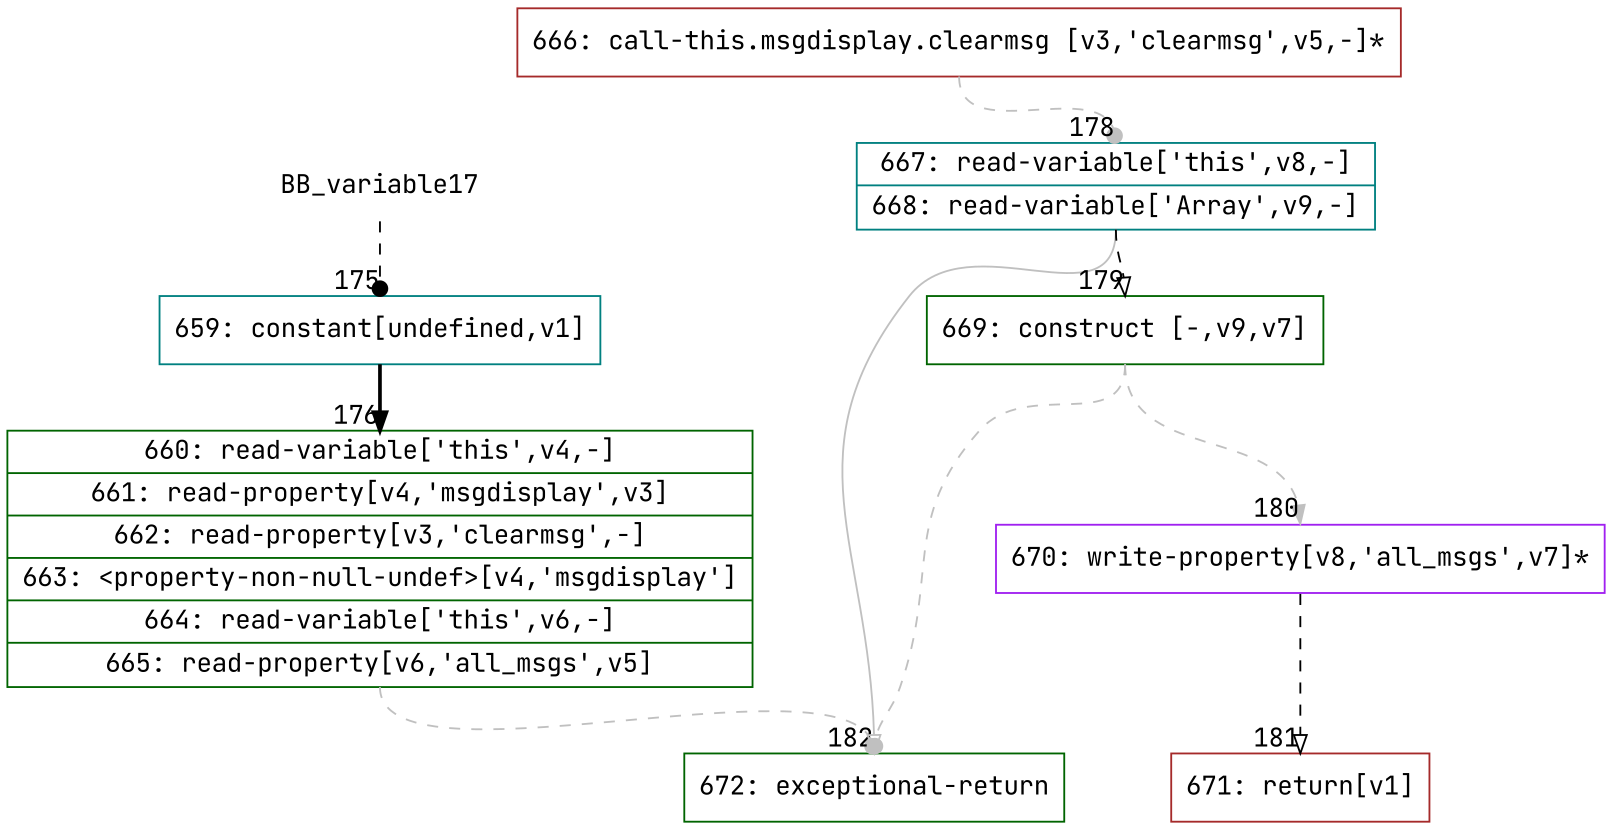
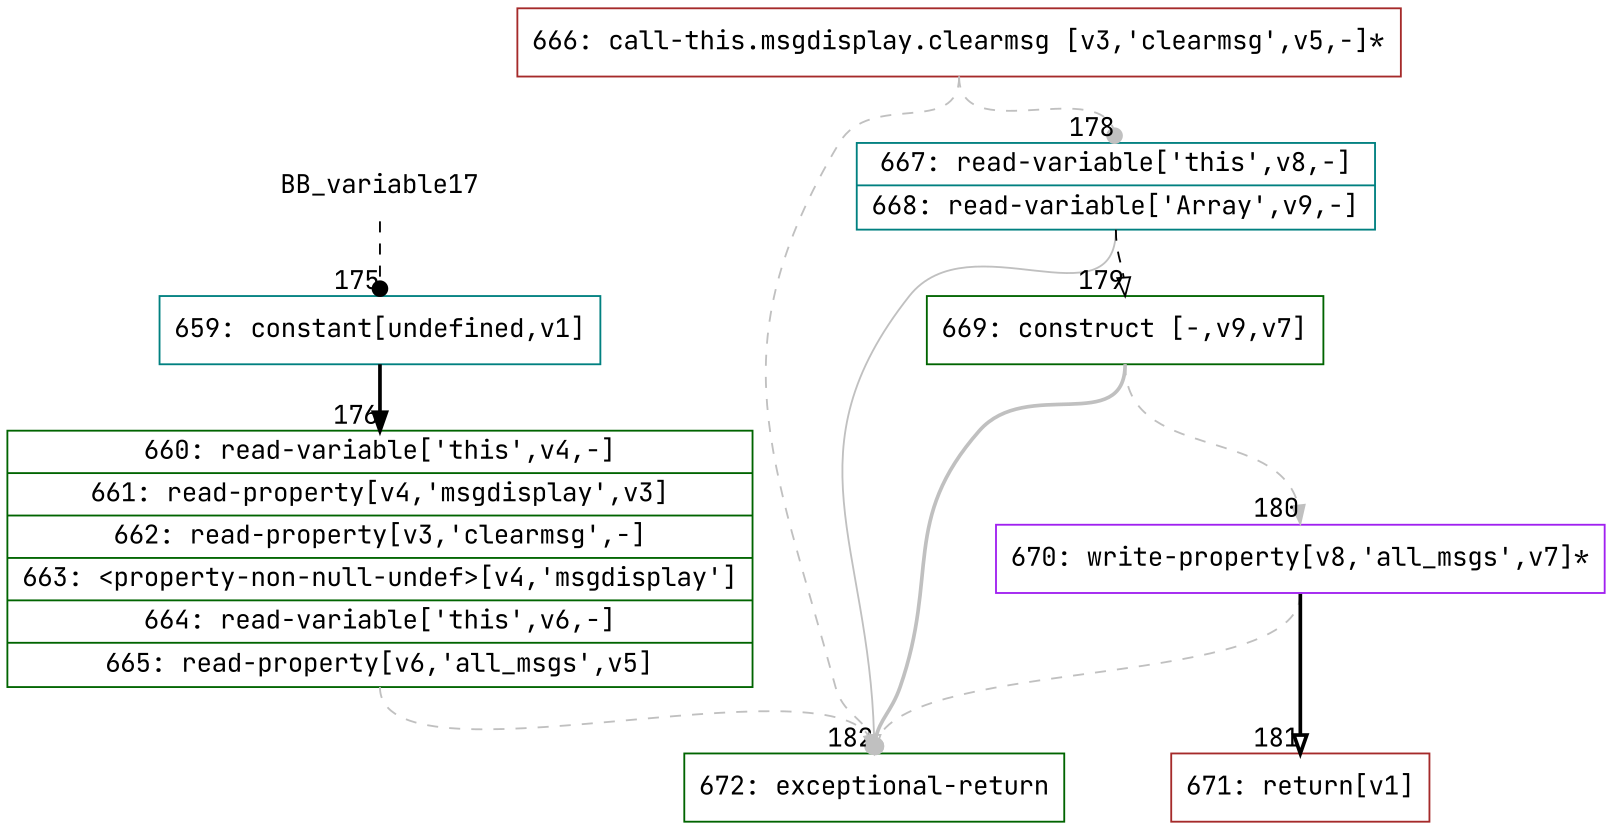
none -> (767, 368)
(938, 496) -> (938, 496)
(1300, 664) -> (1300, 664)
none -> (1095, 673)
